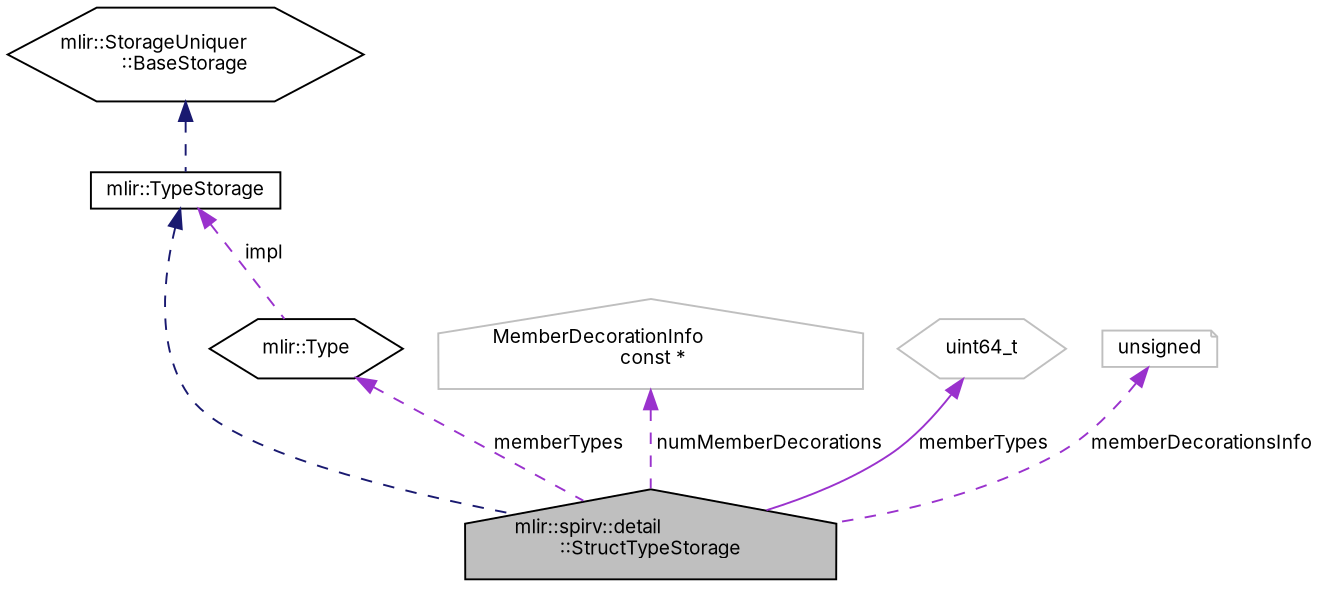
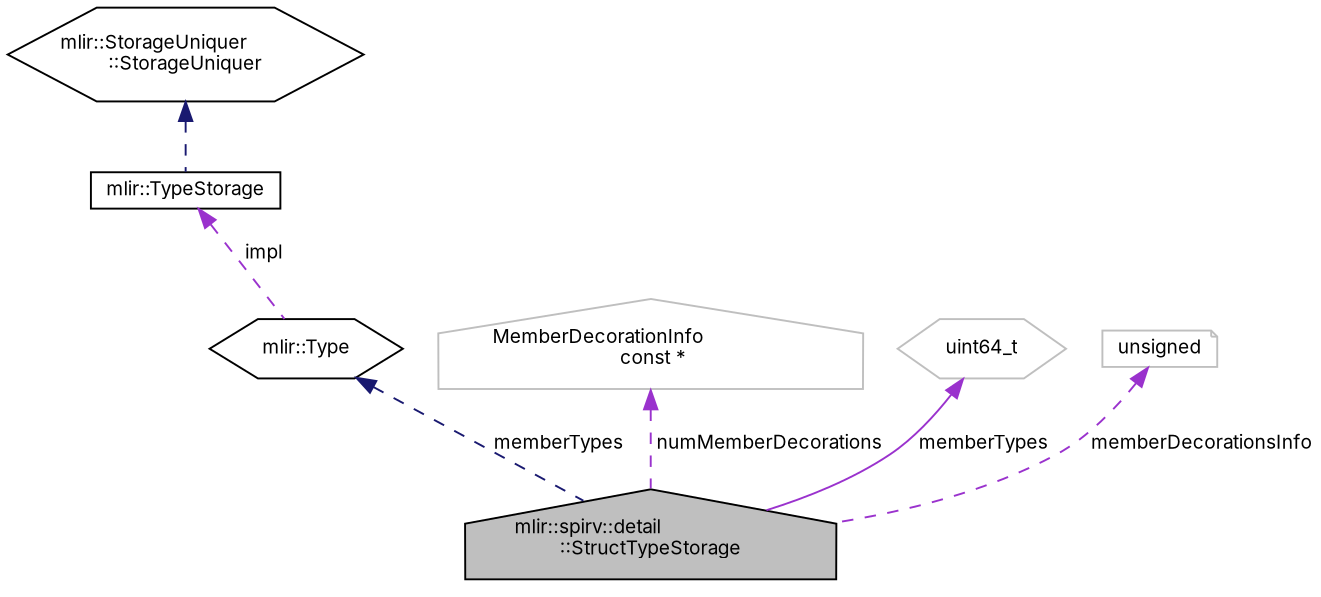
(186, 55) -> (186, 55)
(262, 444) -> none
(478, 444) -> (478, 444)
